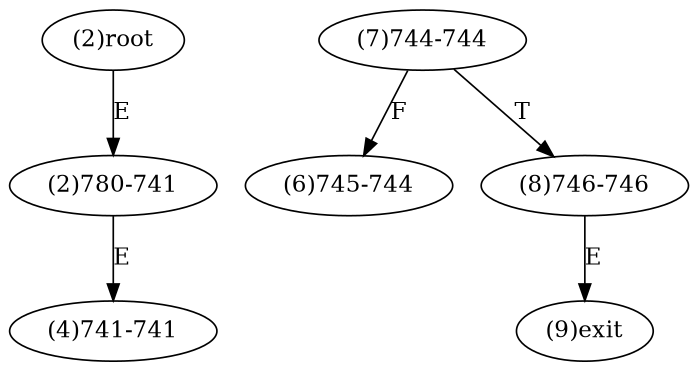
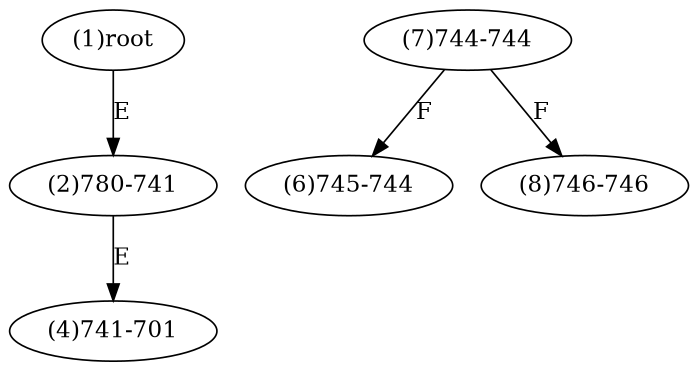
(113, 40) -> (113, 40)
(523, 113) -> (541, 113)
(113, 331) -> (113, 331)
(585, 331) -> none
